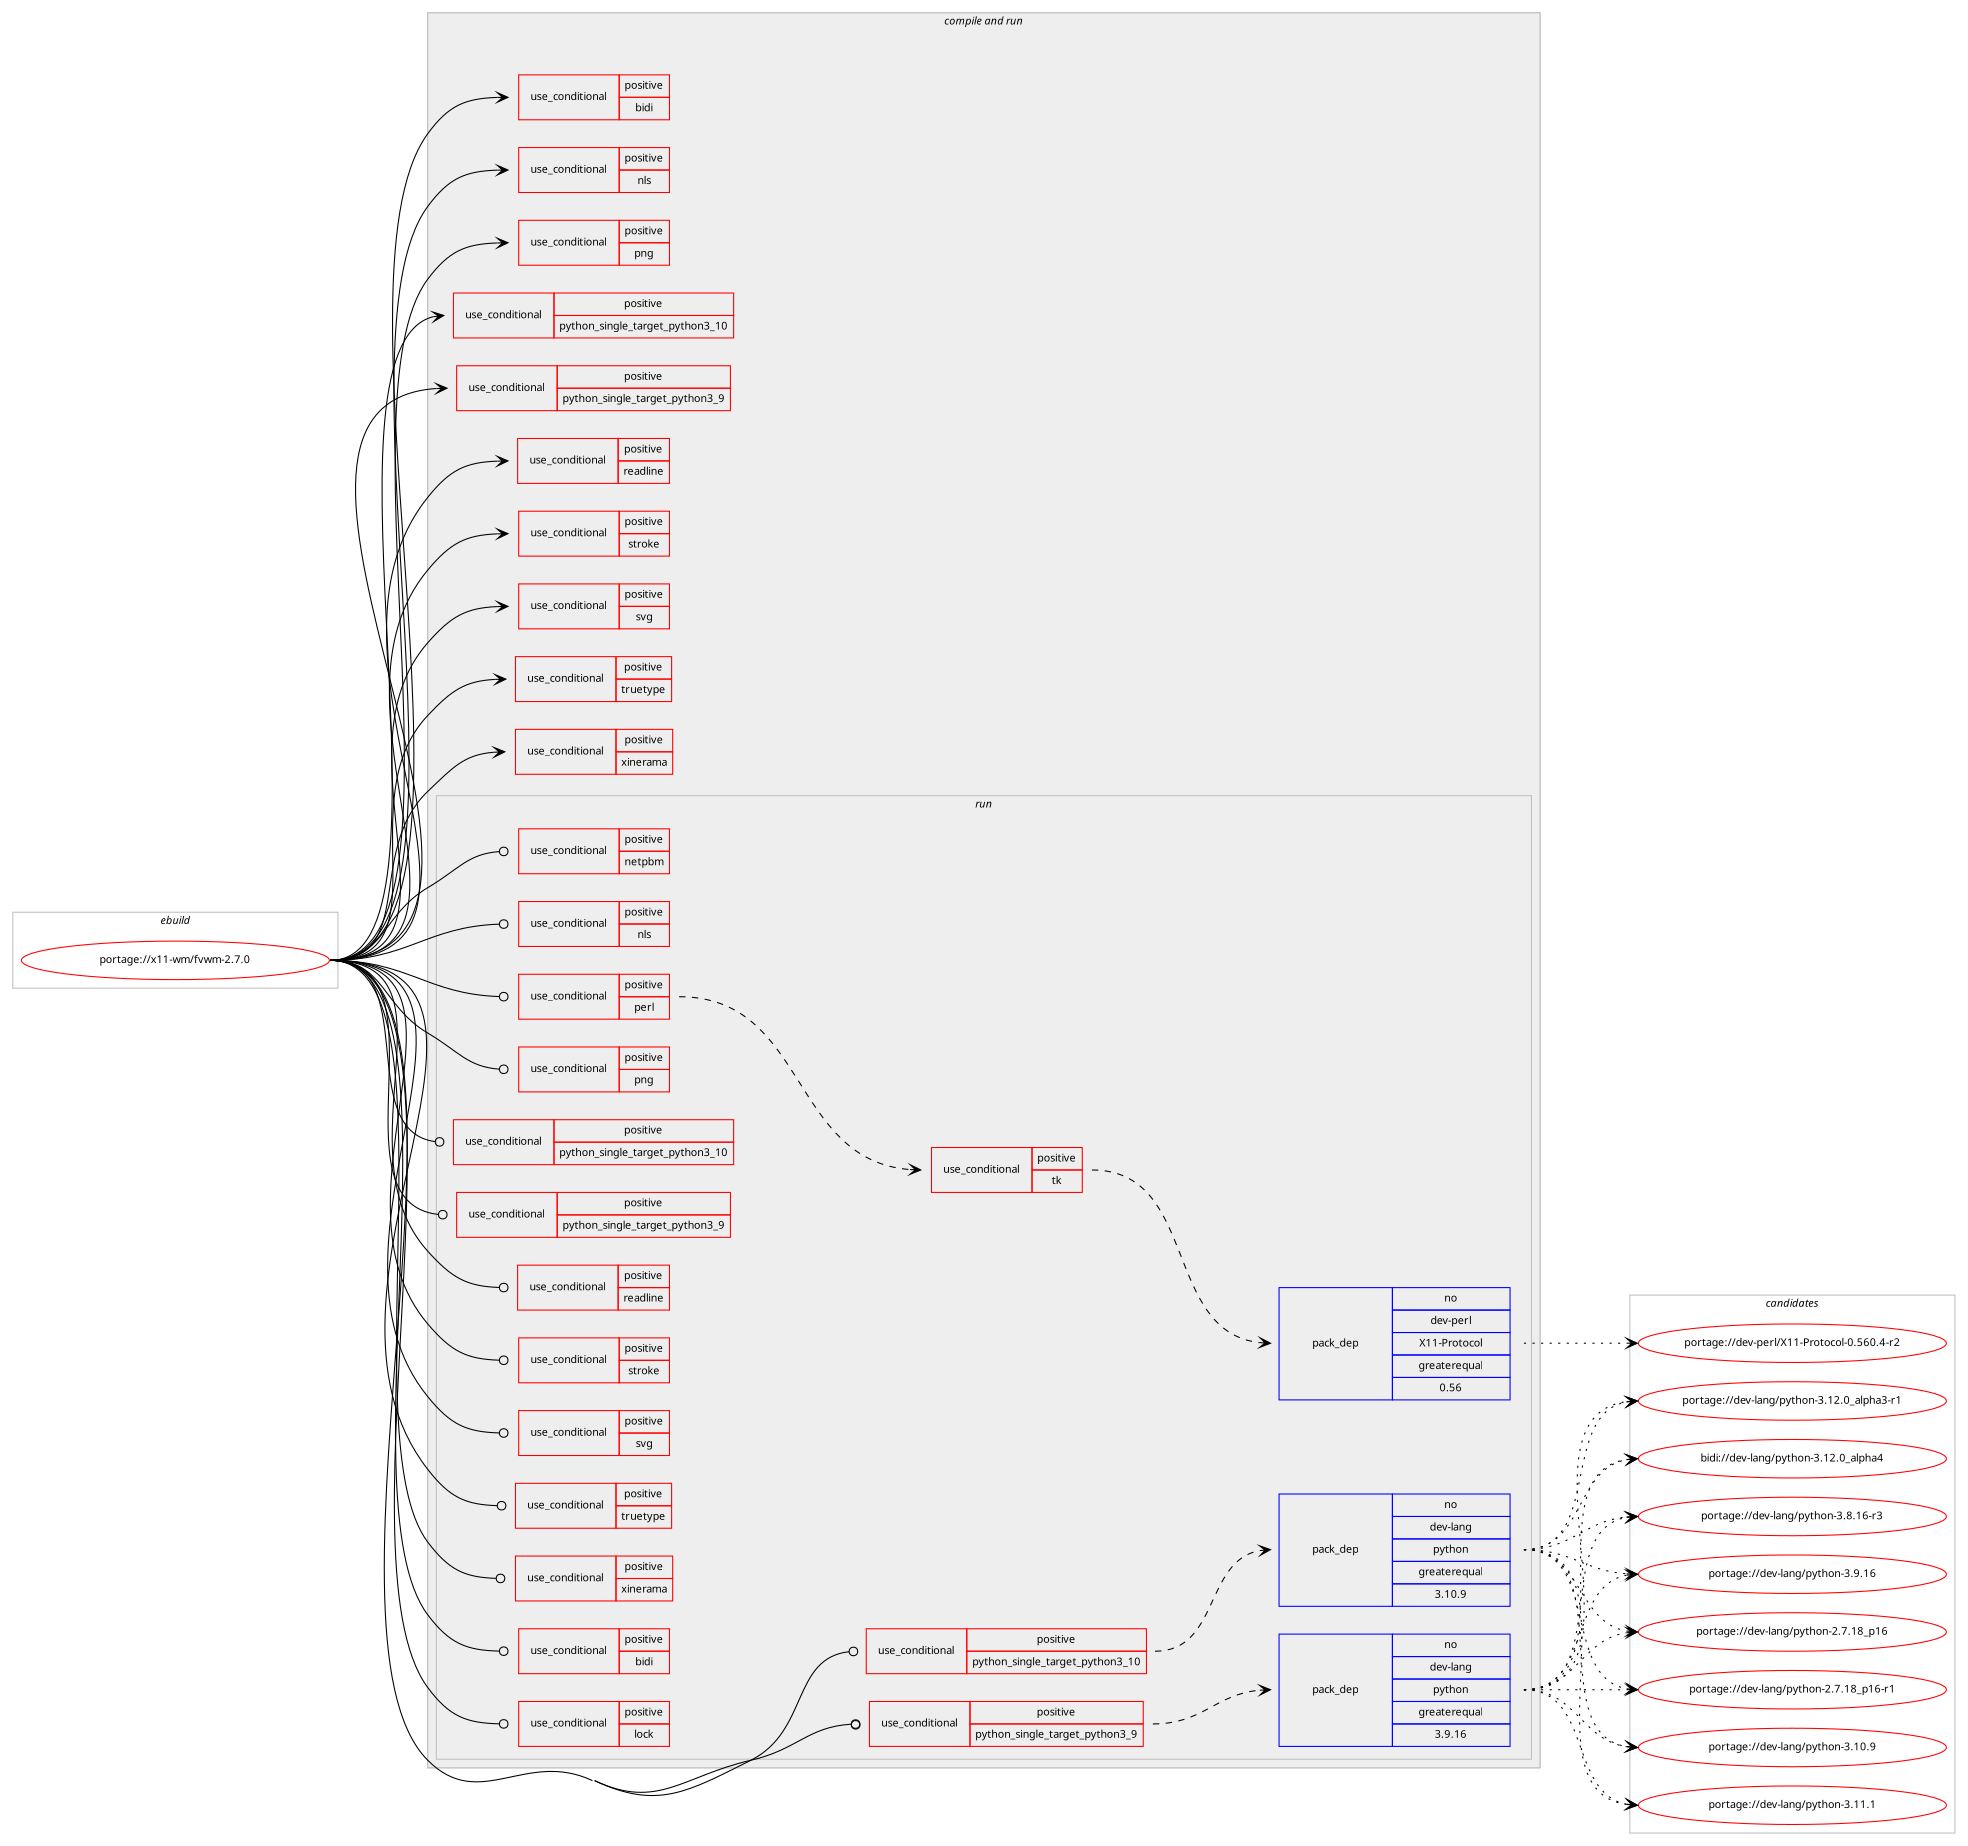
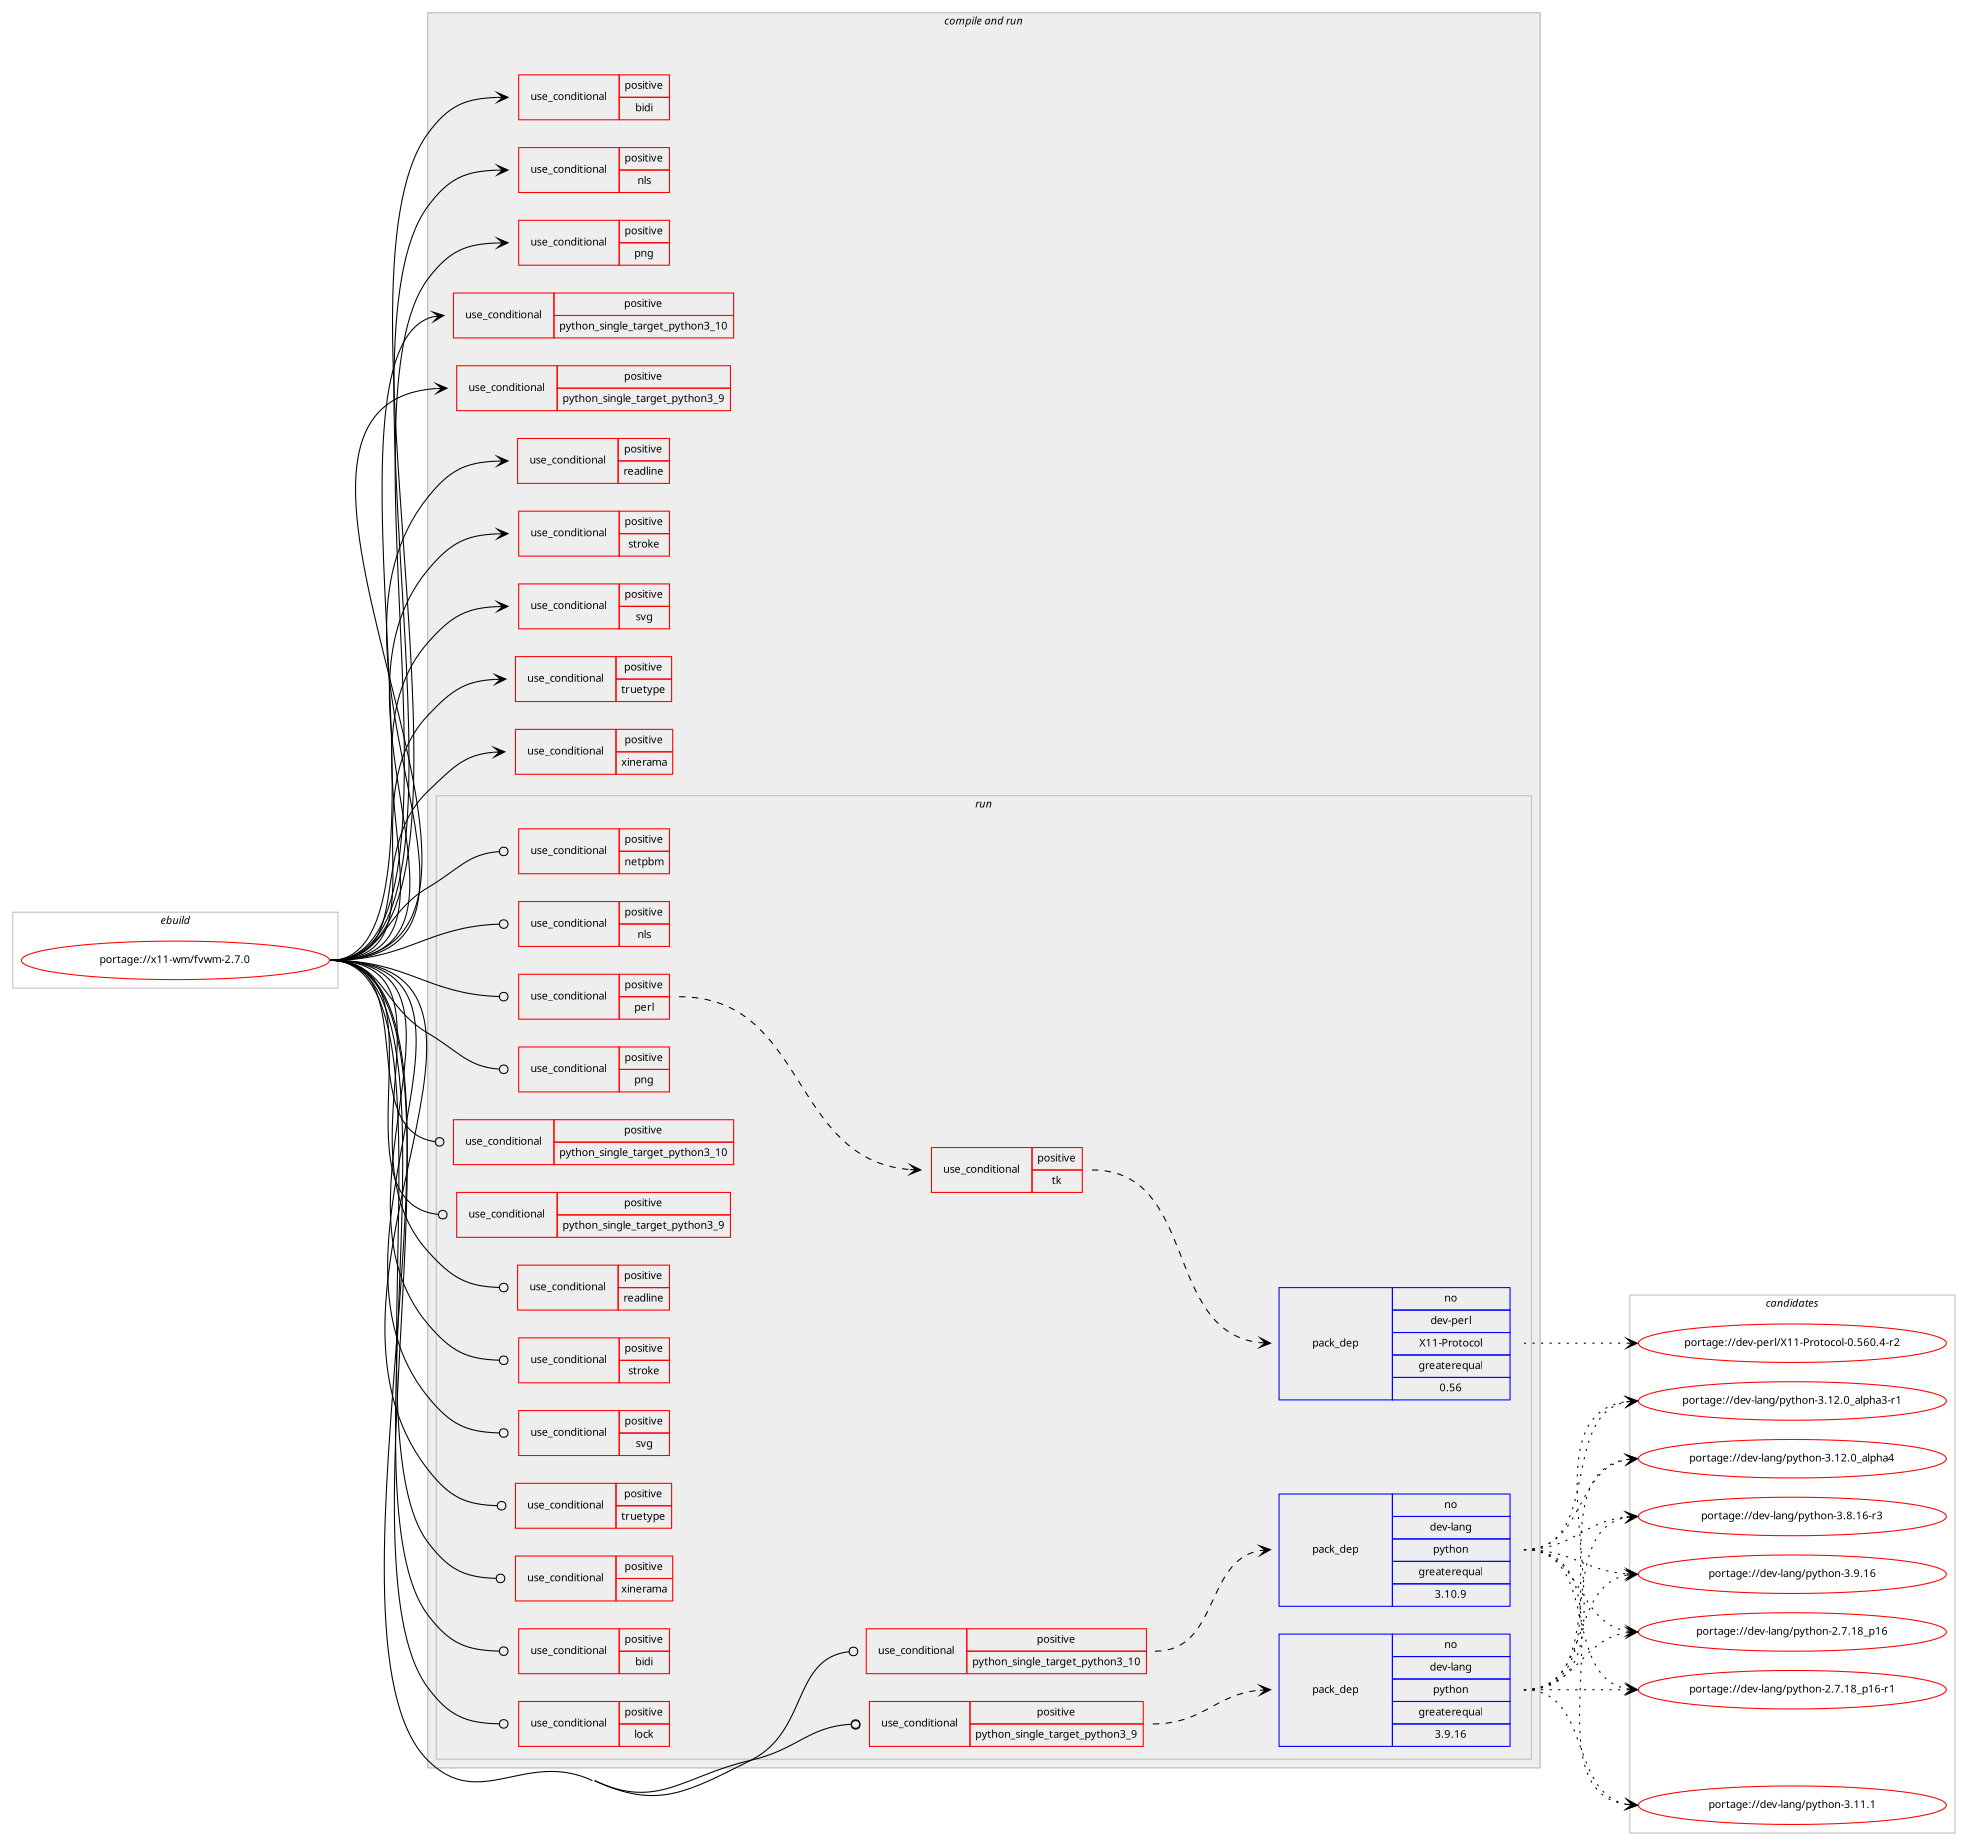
(1792, 1459) -> (1792, 1459)
(1792, 1747) -> none
